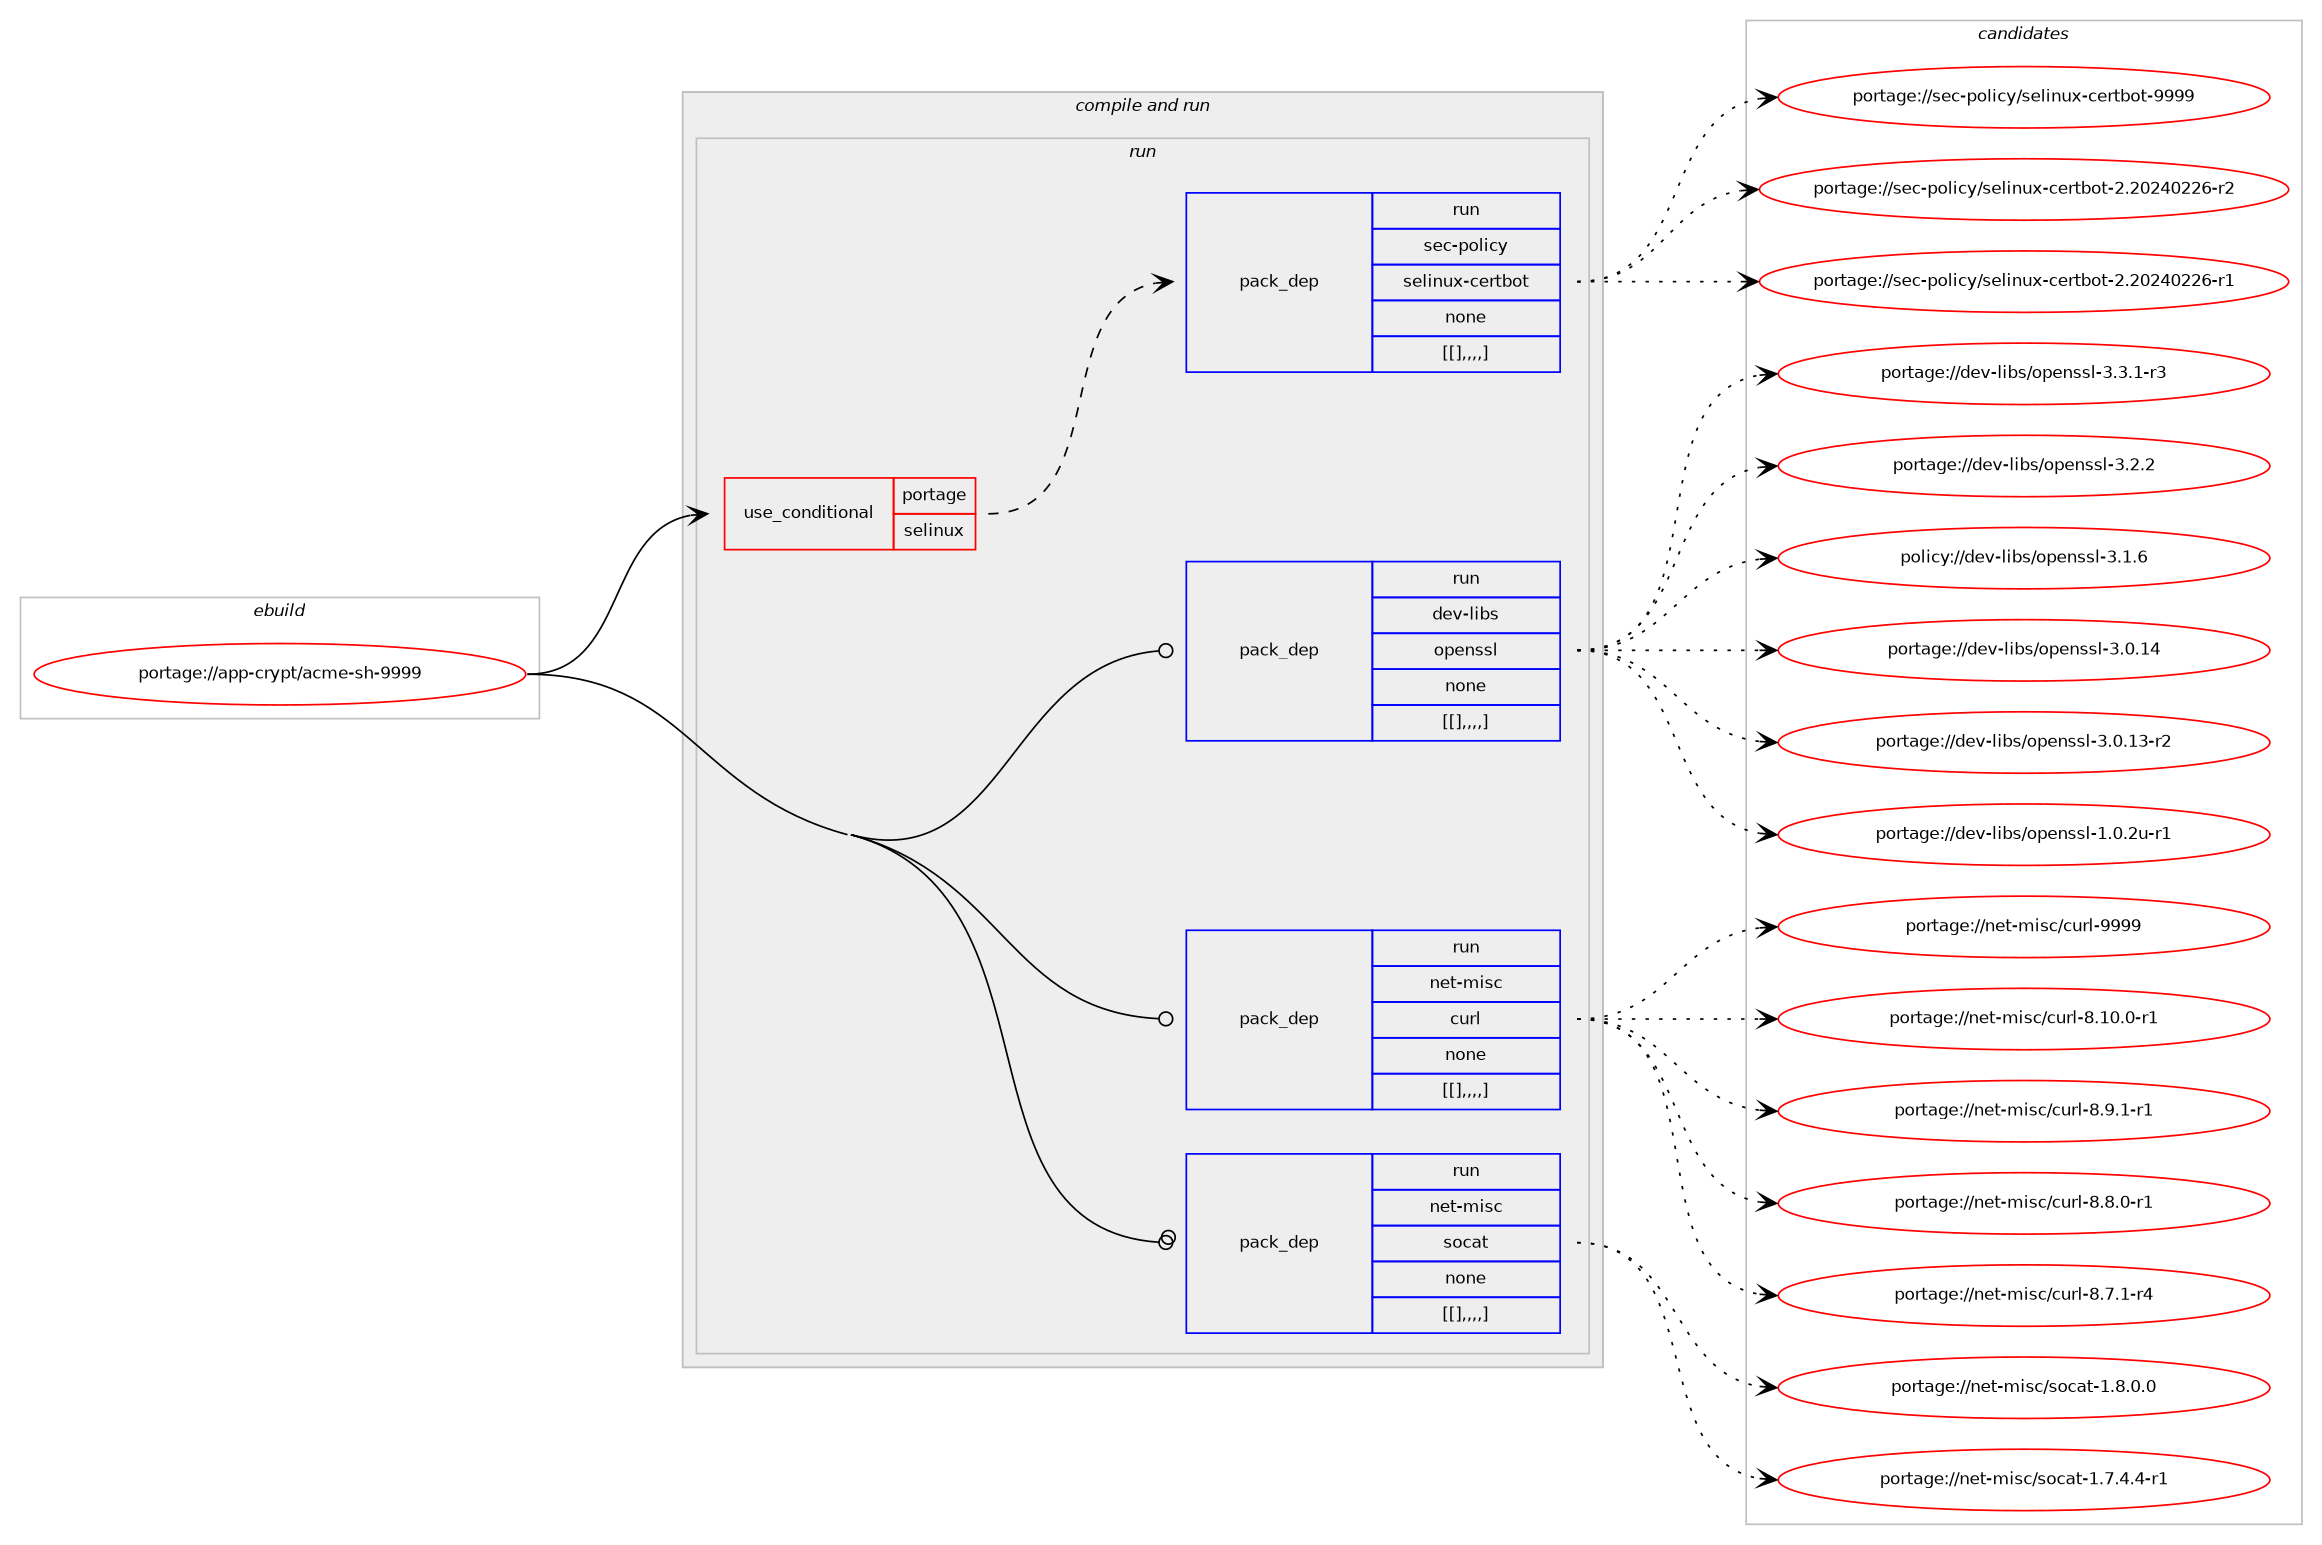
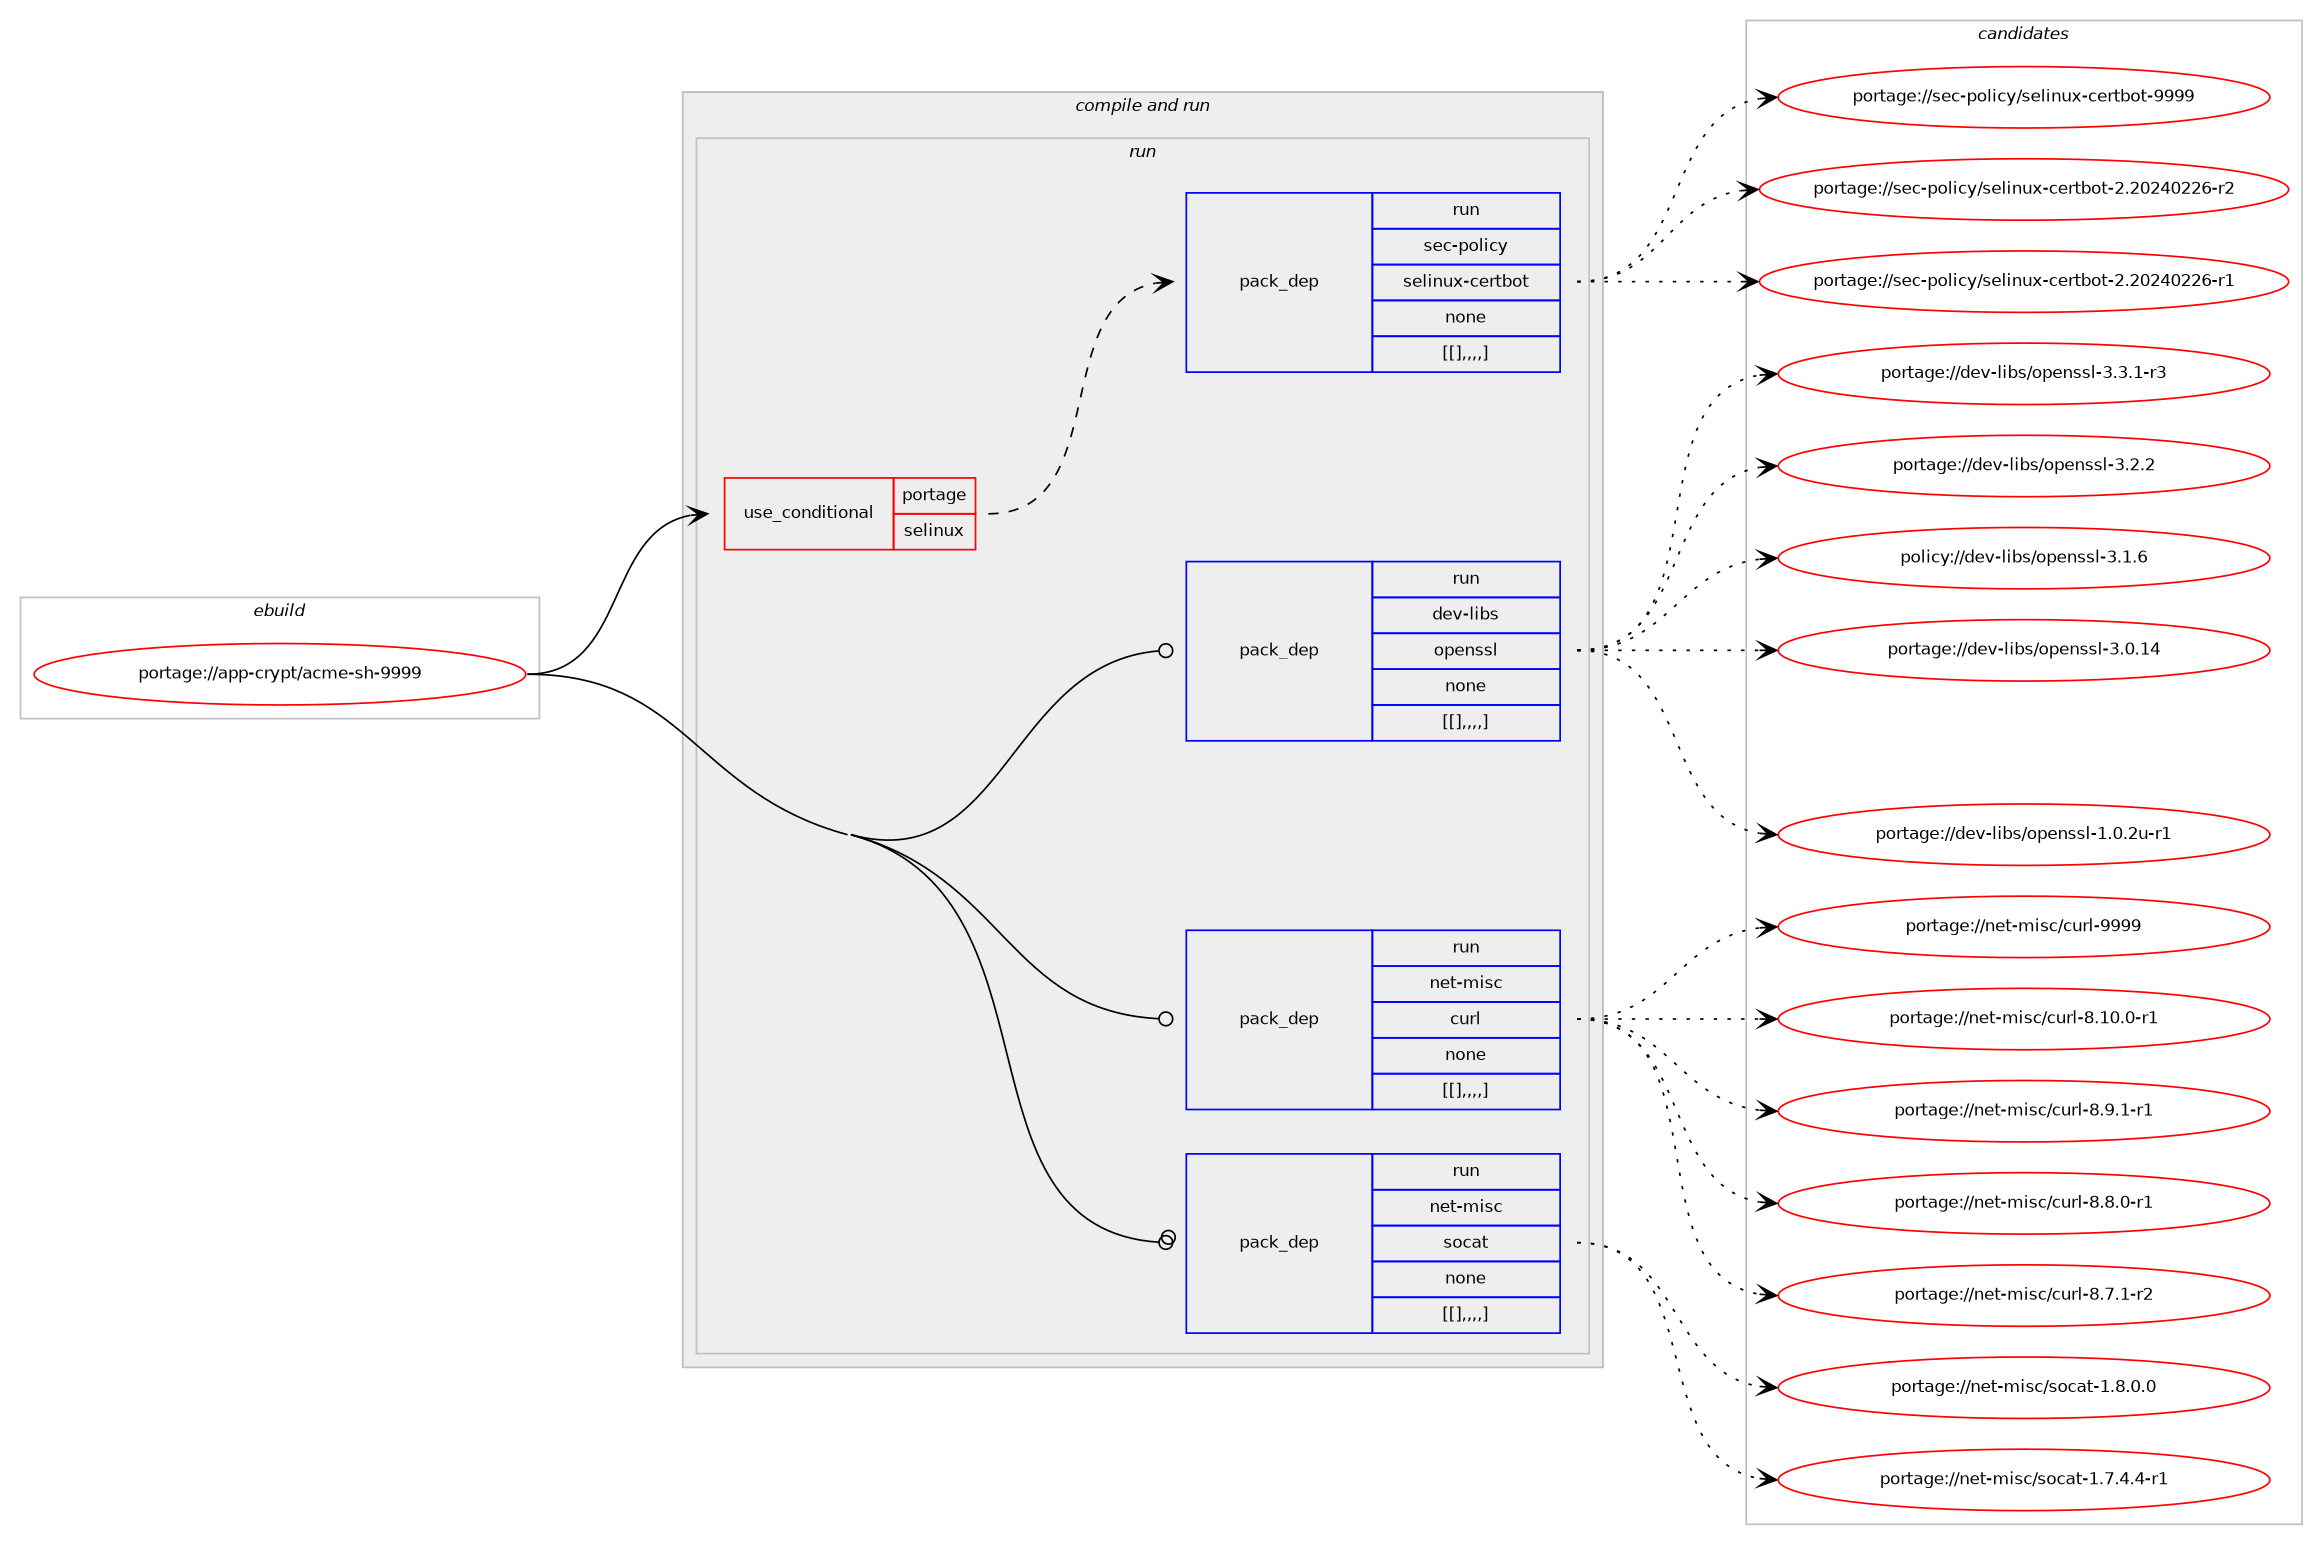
(2024, 743) -> none
(2024, 1296) -> (2024, 1296)
